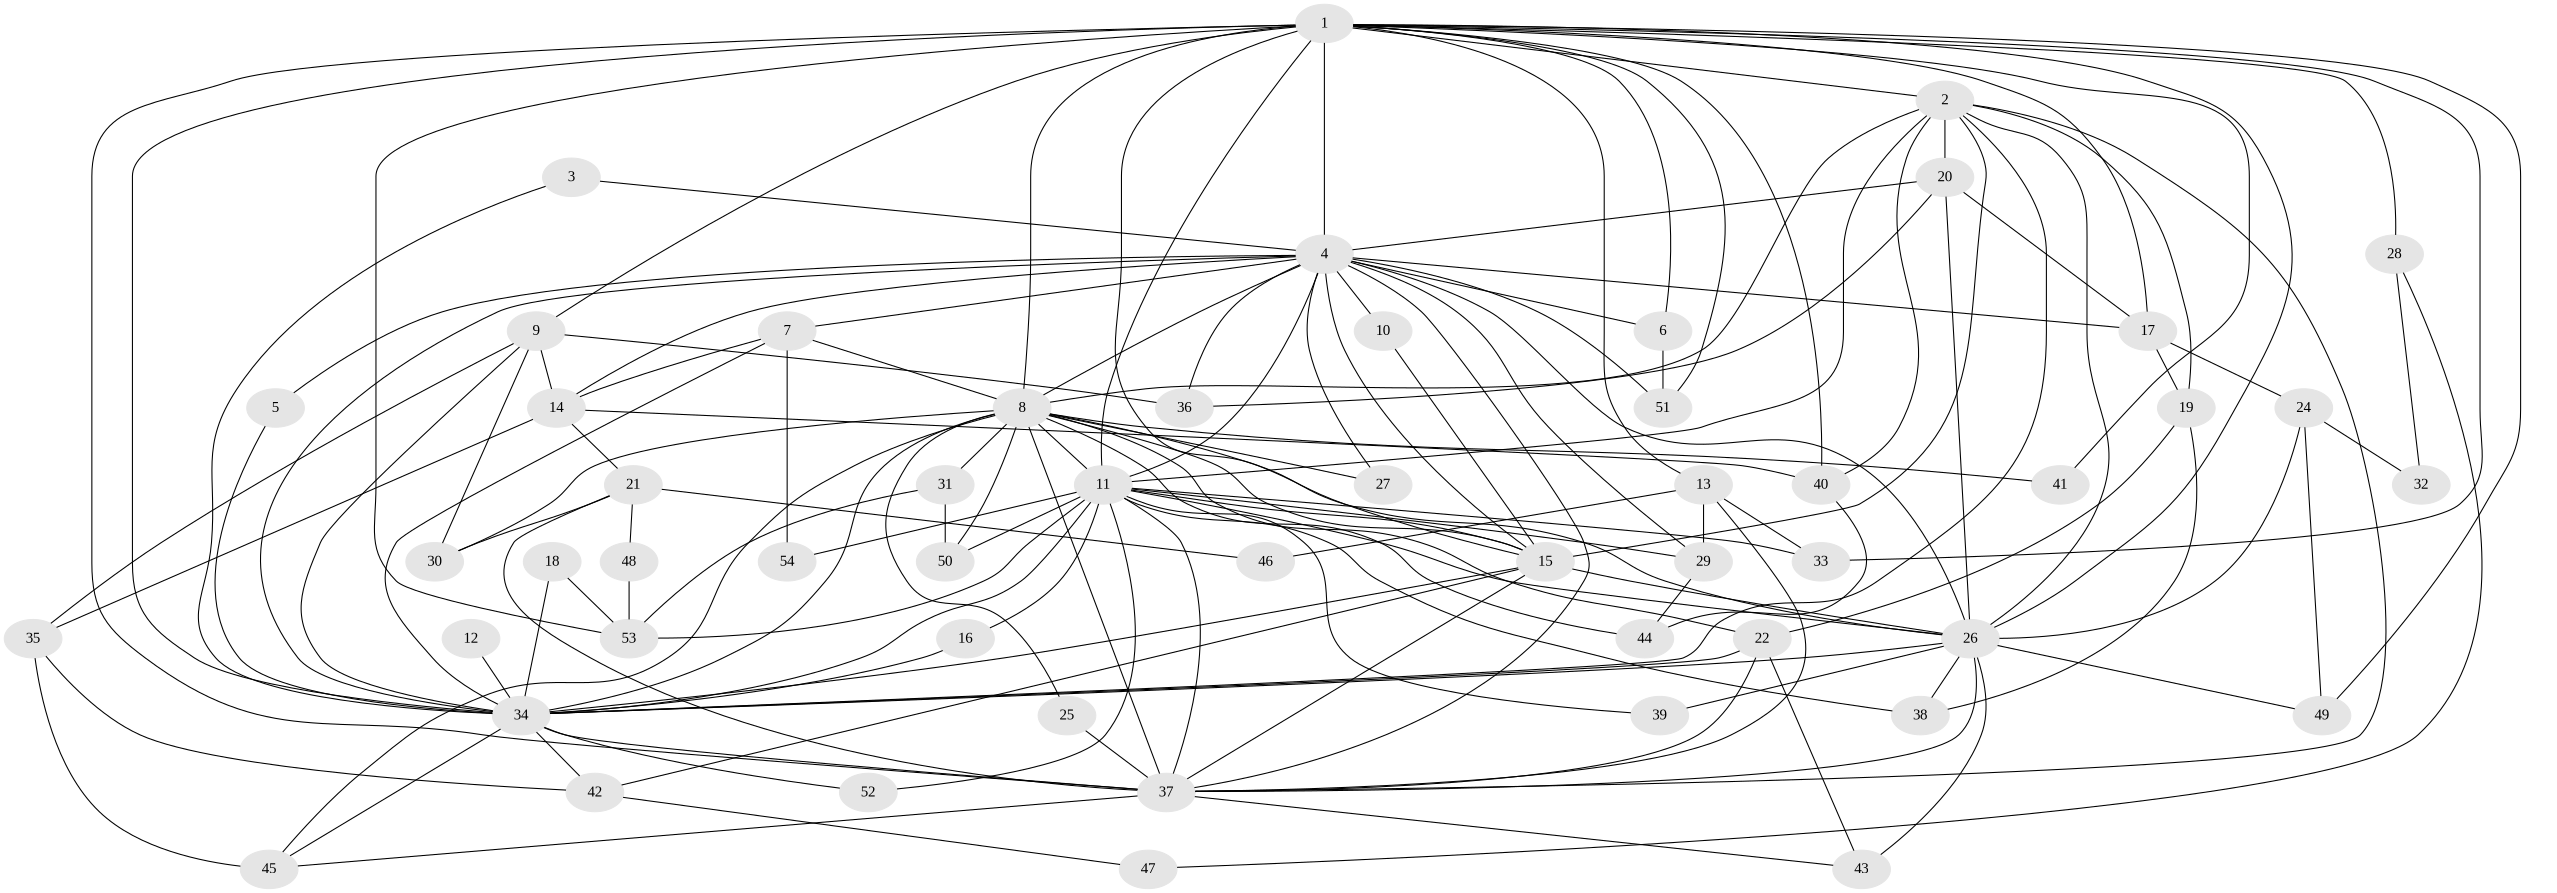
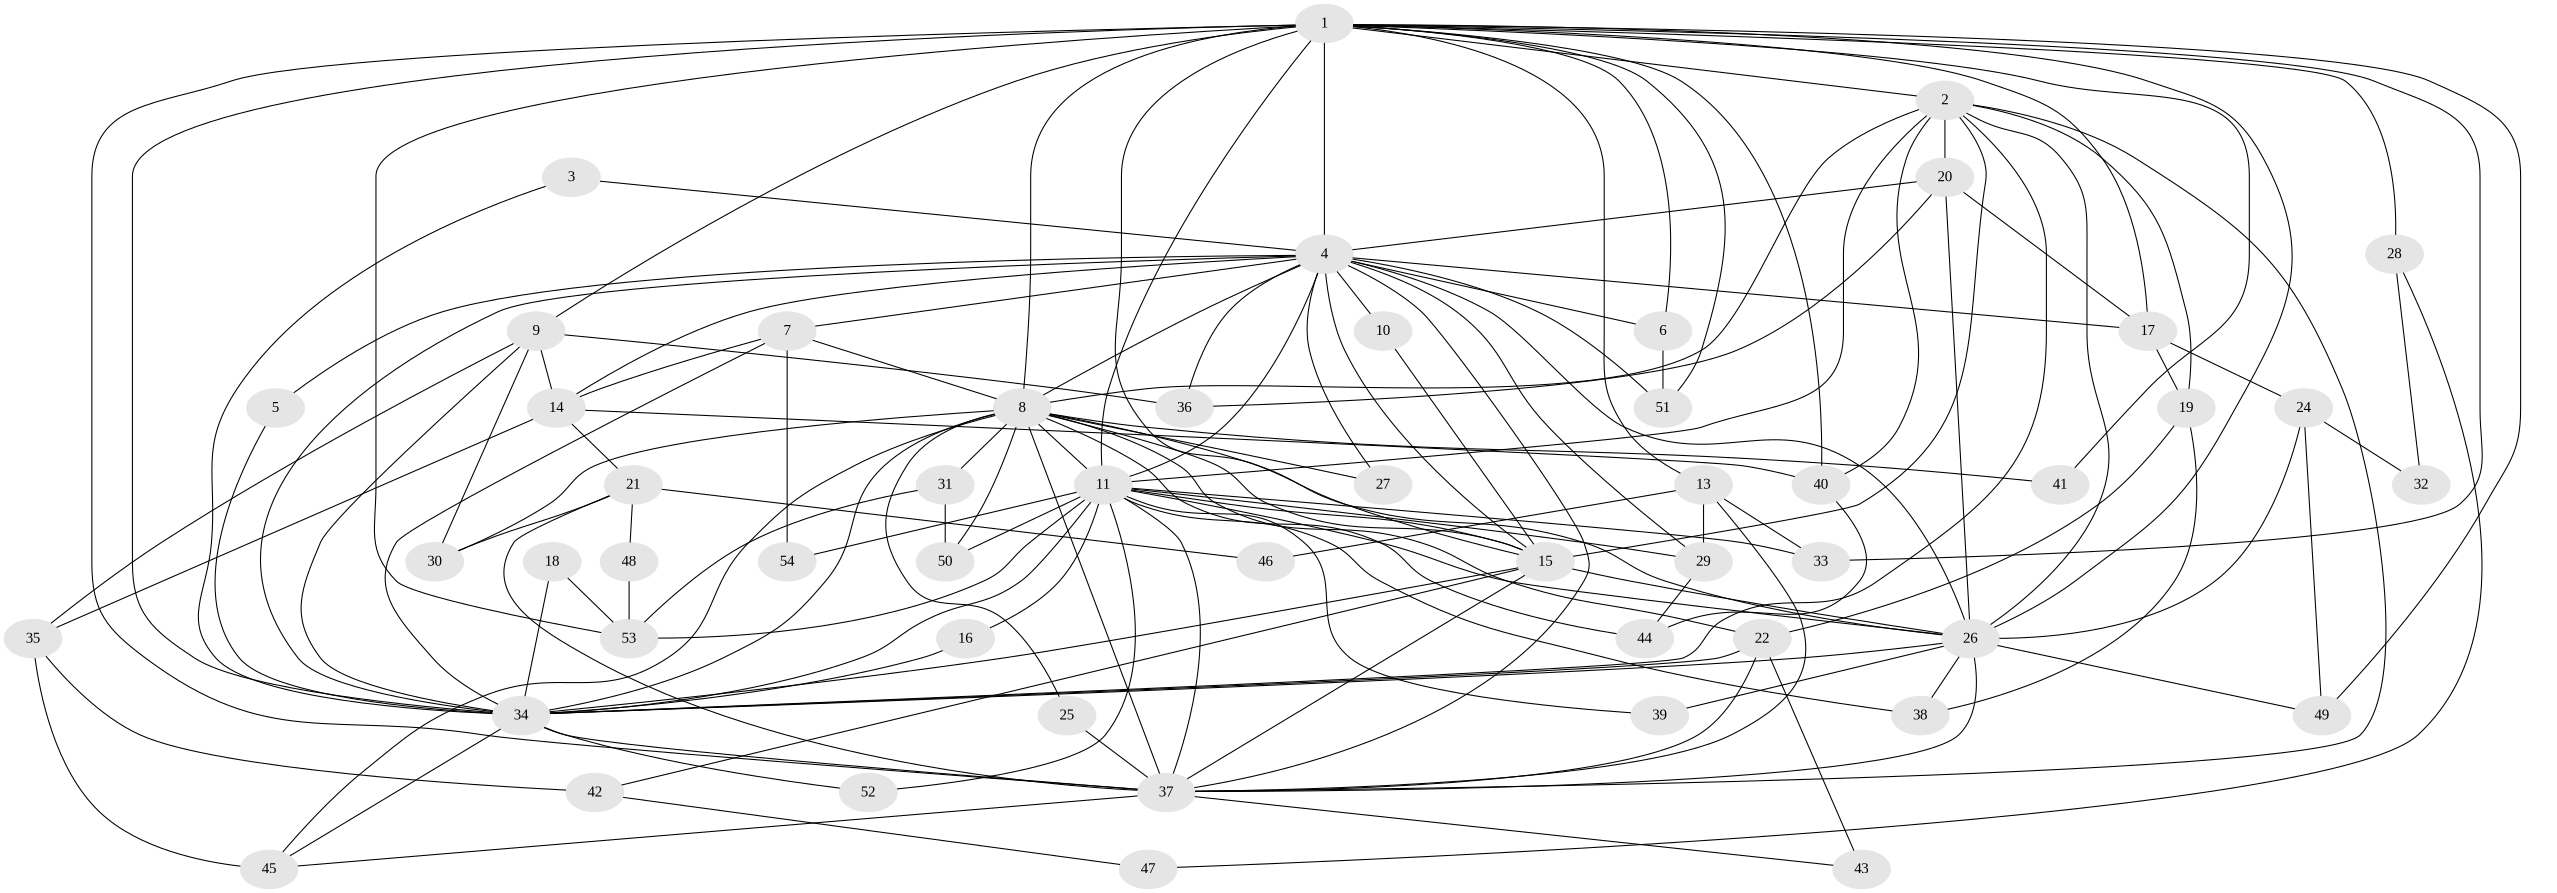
(471, 639) -> none
(558, 754) -> none
(1966, 765) -> none
